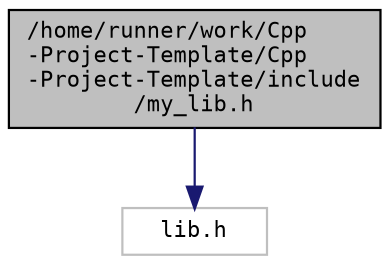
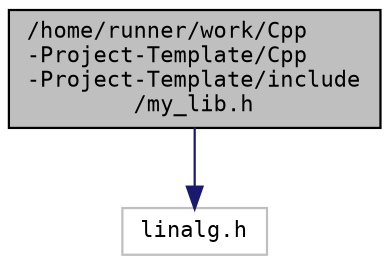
(195, 231) -> (195, 231)
